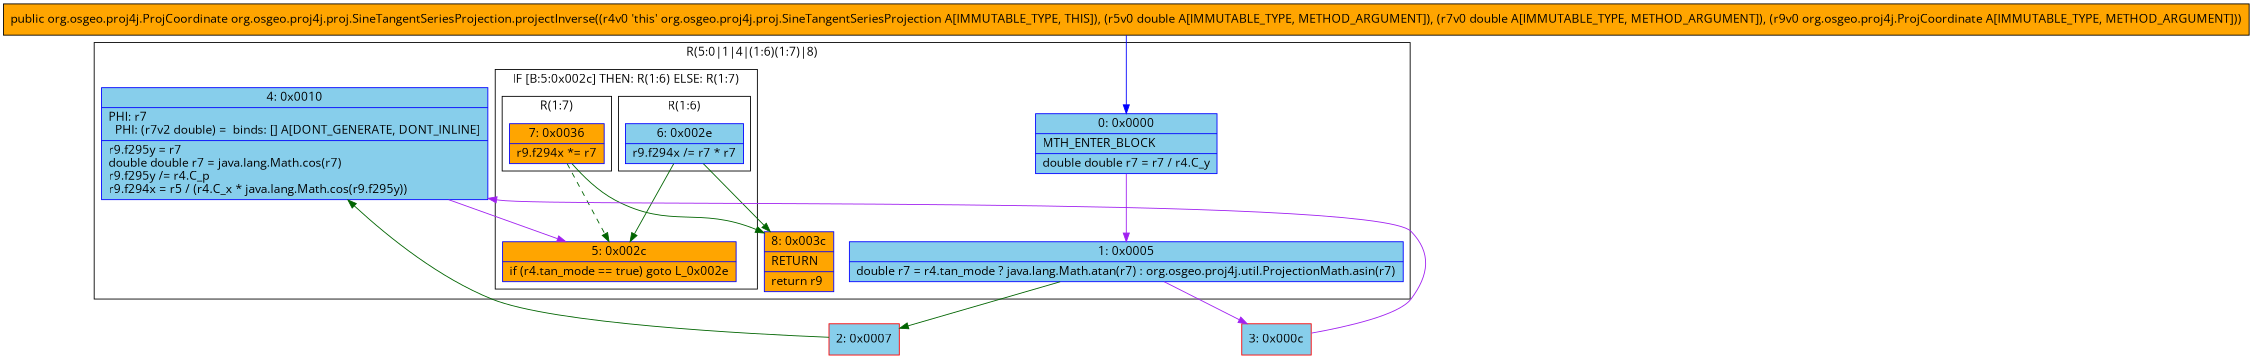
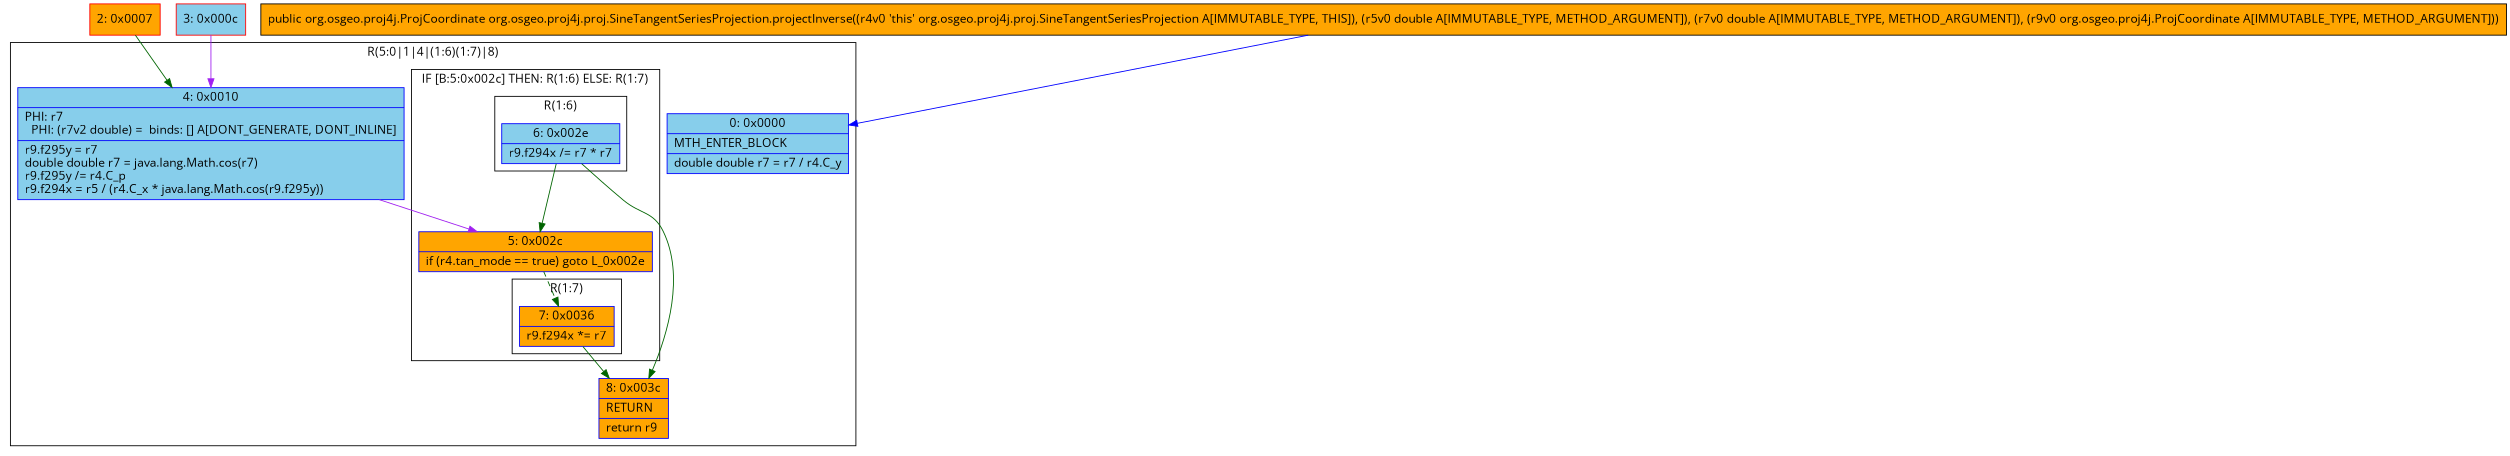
(585, 197) -> (549, 285)
(1126, 262) -> none
(864, 339) -> (125, 20)
